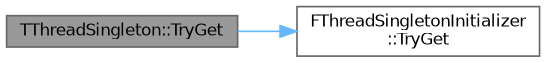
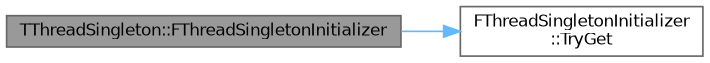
(122, 31) -> (204, 31)
